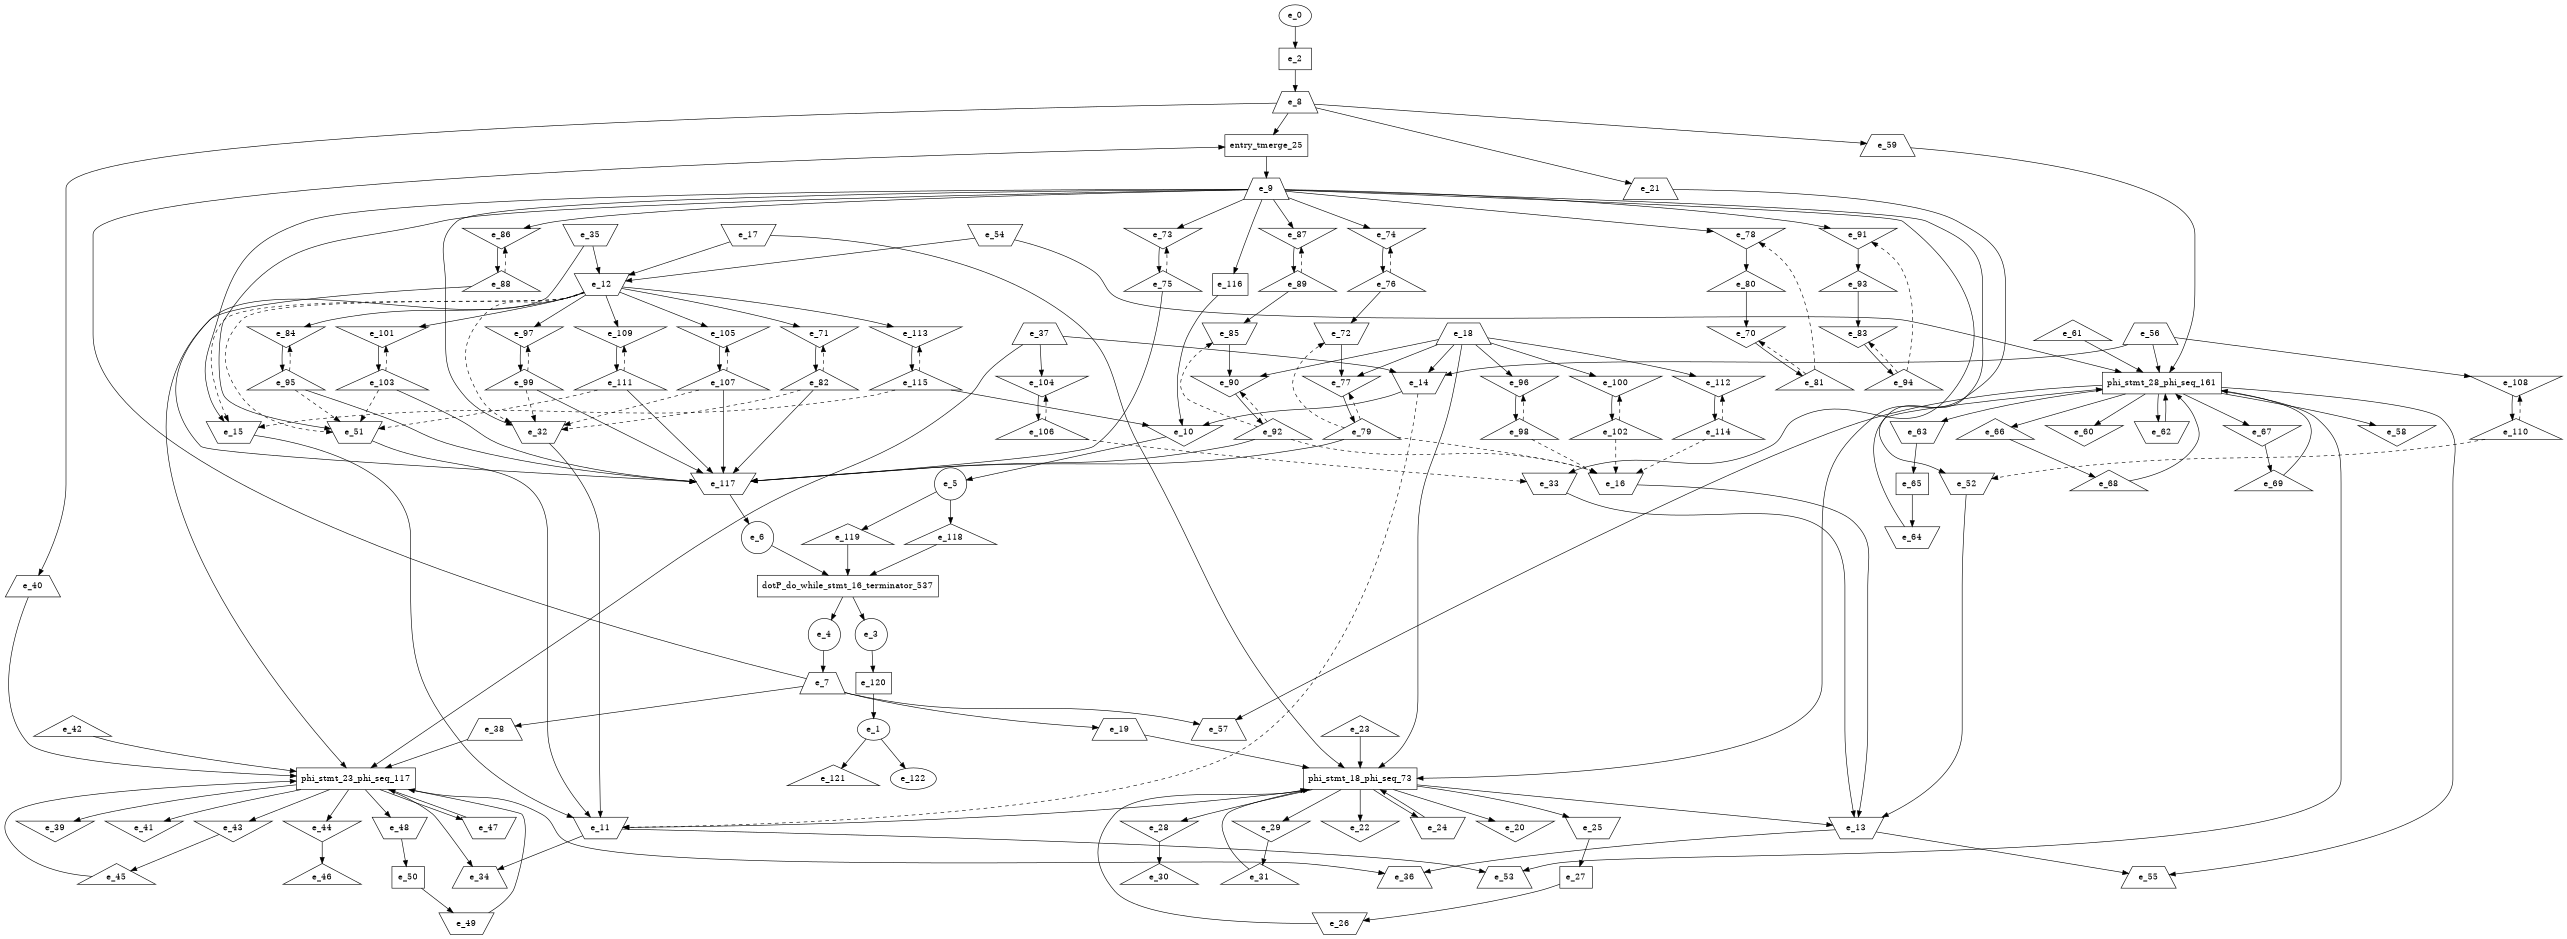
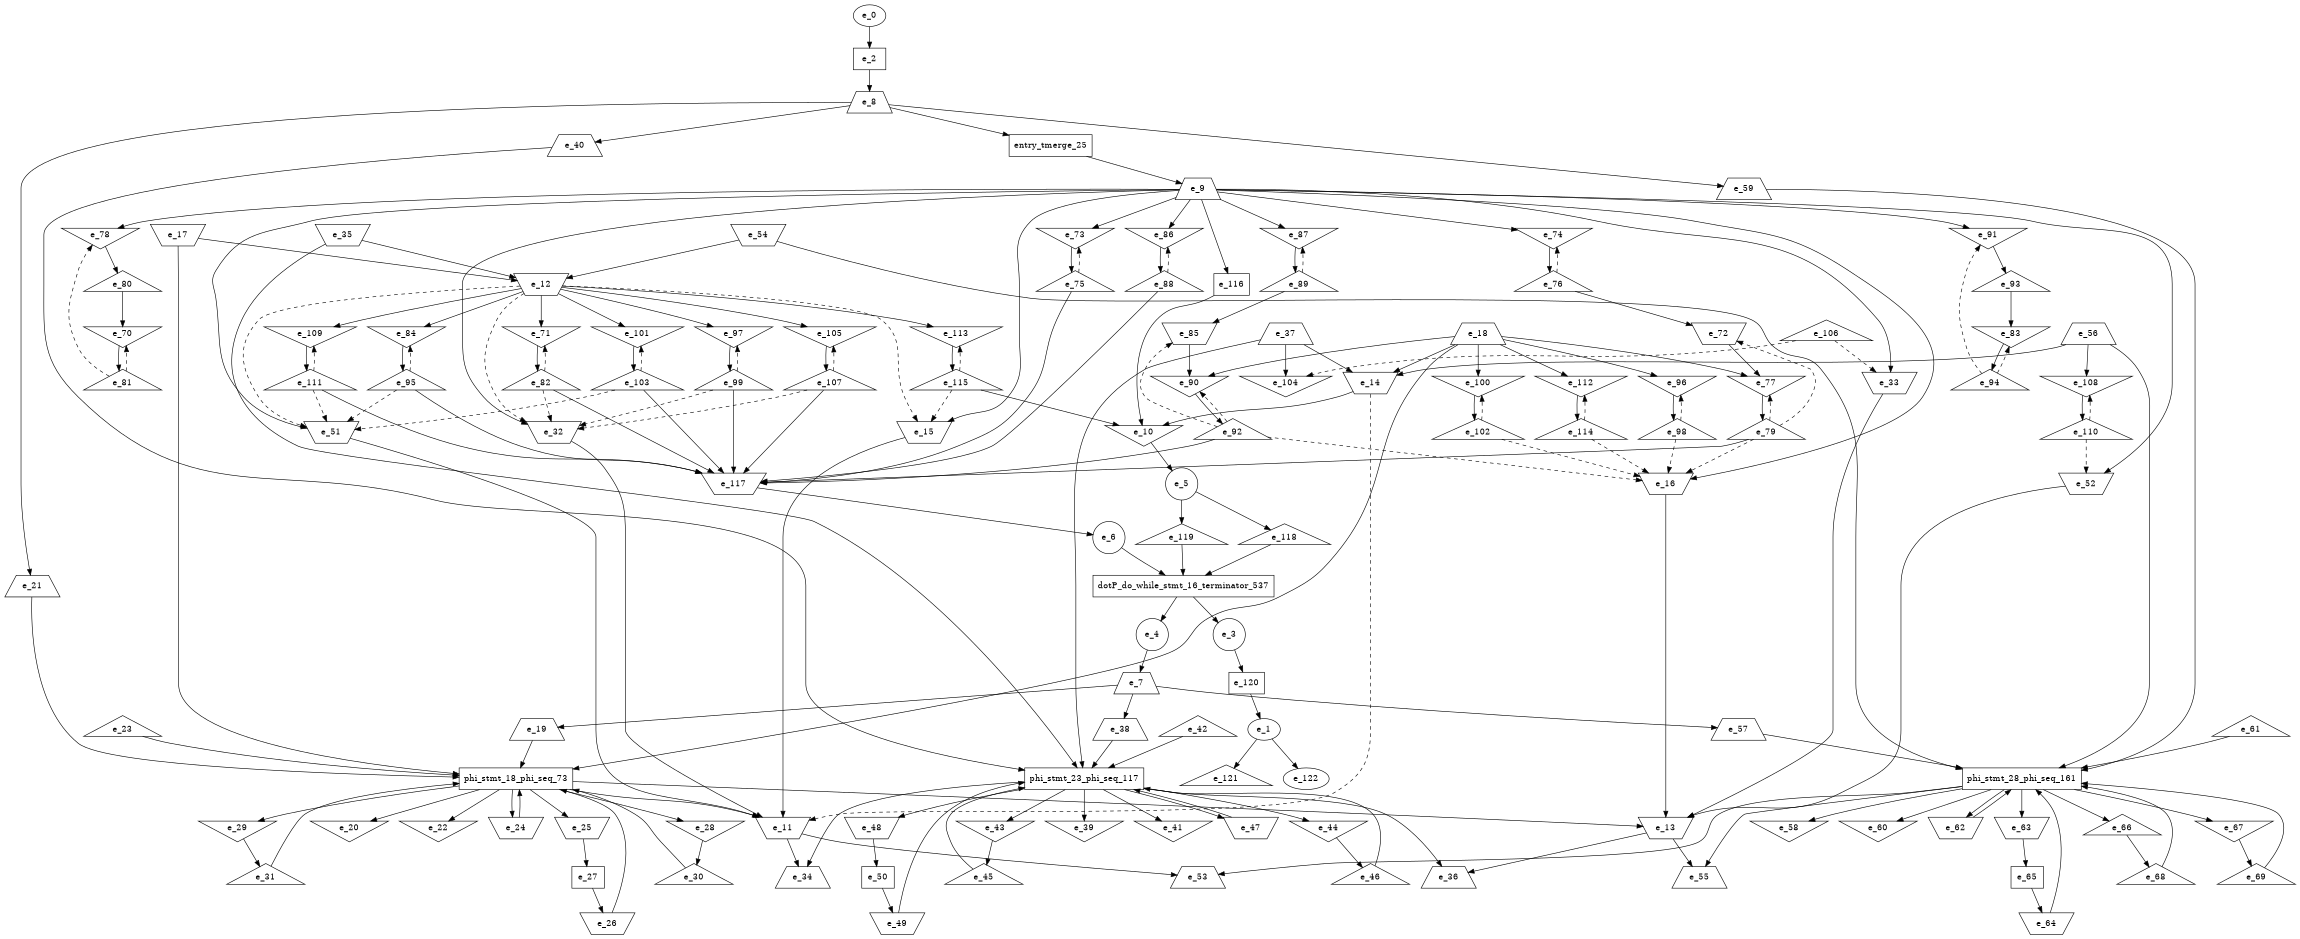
(196, 204) -> none
none -> (1741, 229)
(1038, 402) -> none
(1658, 508) -> (1859, 751)
none -> (1290, 794)
none -> (640, 818)
